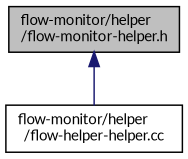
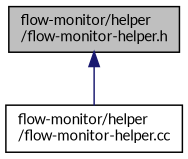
(94, 129) -> (94, 129)
